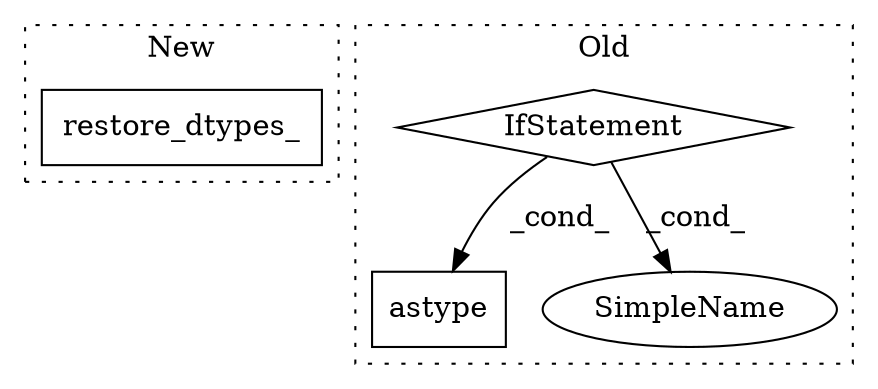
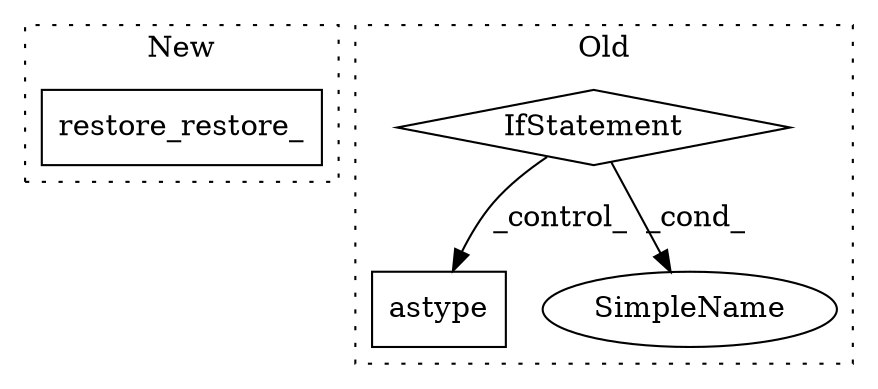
(182, 128) -> (182, 128)
(560, 218) -> (560, 218)
